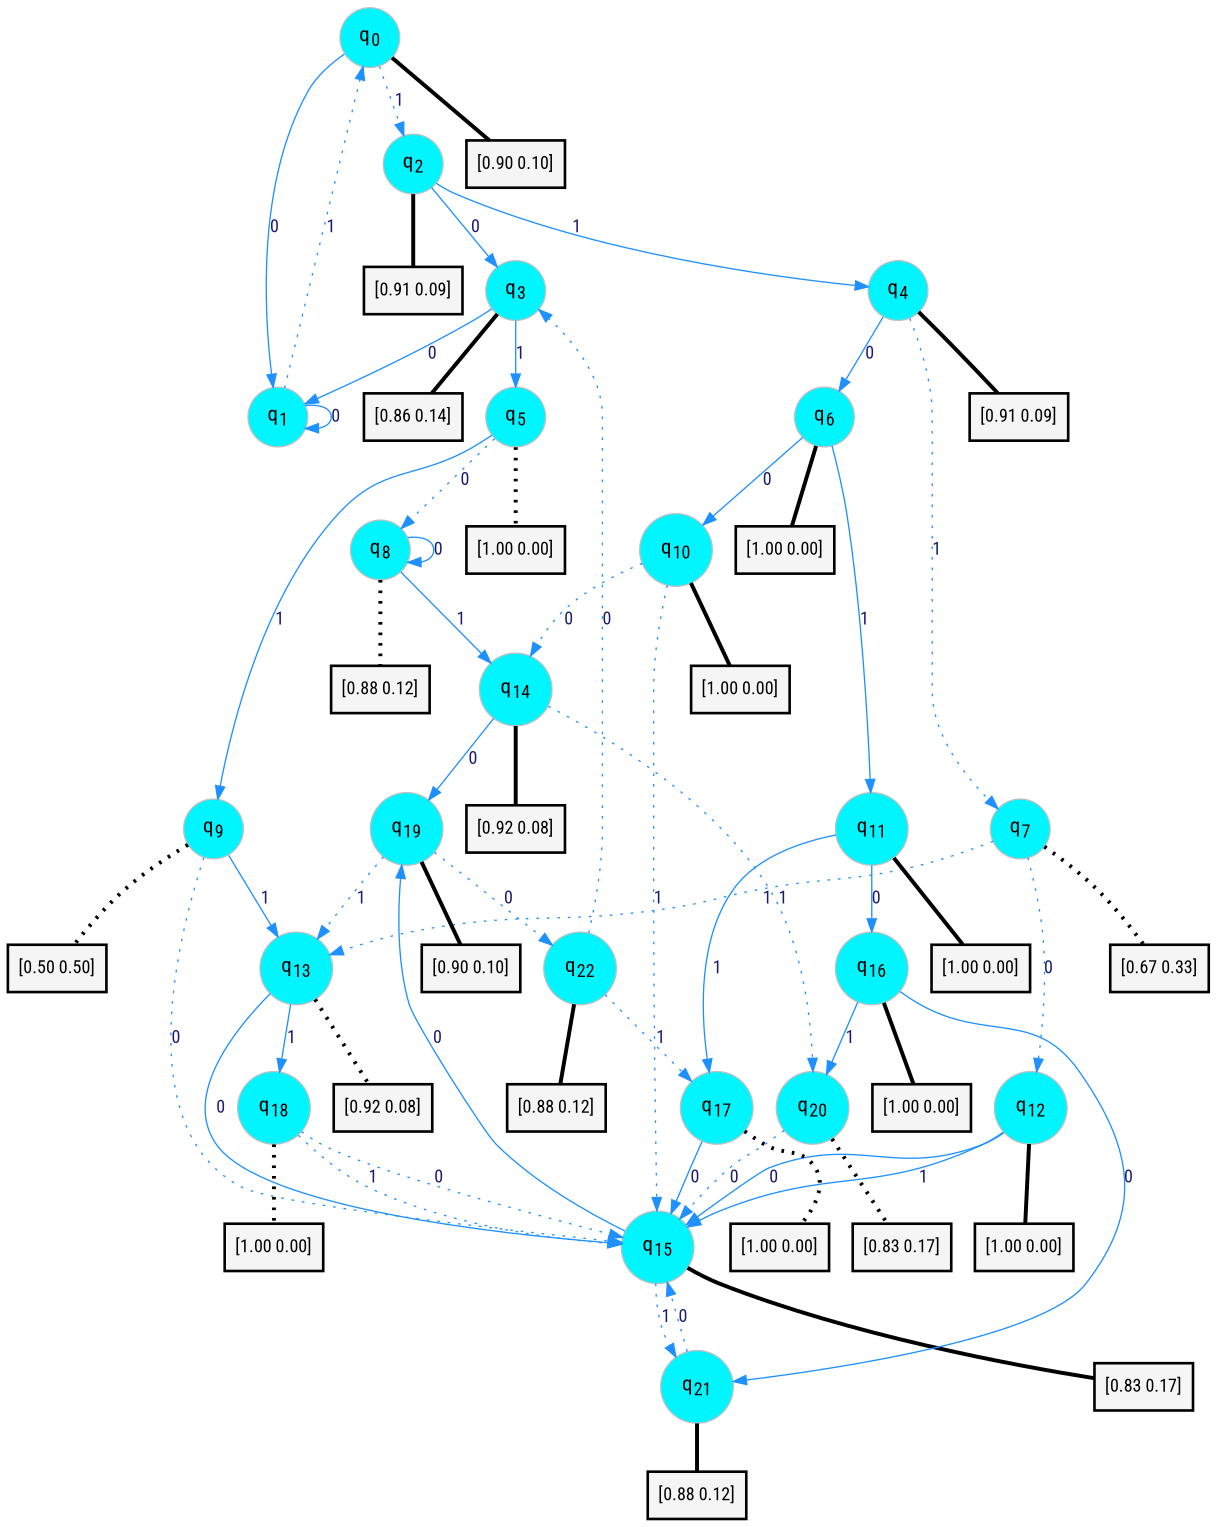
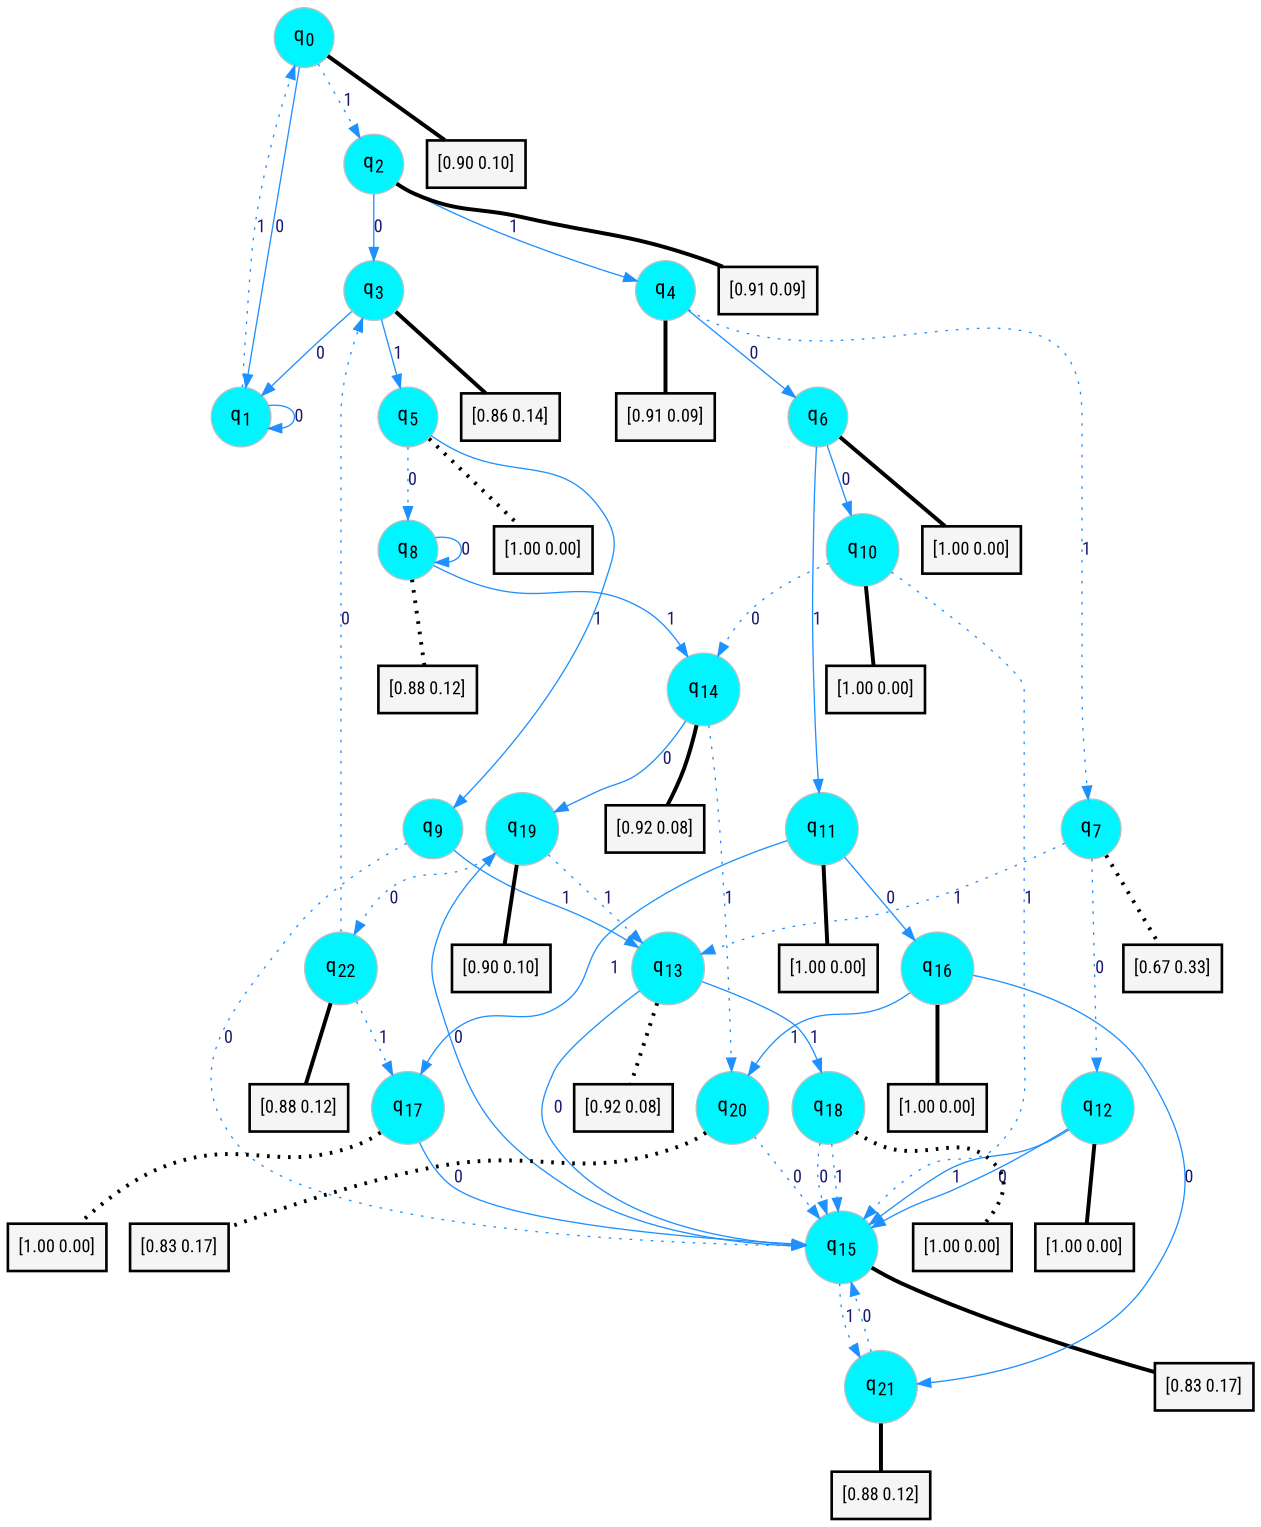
(57, 968) -> none
